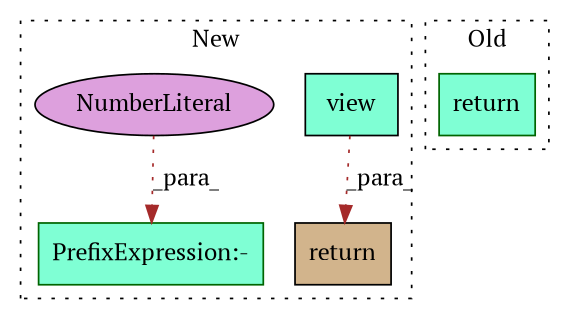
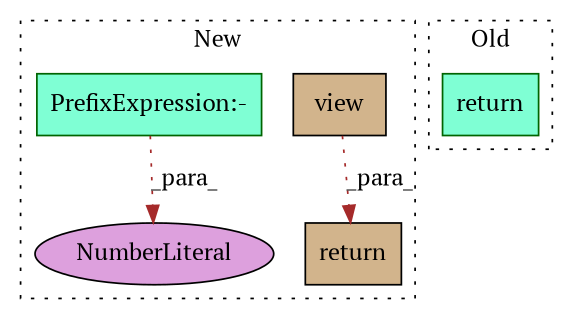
(352, 105) -> (340, 105)
(153, 171) -> (151, 171)
